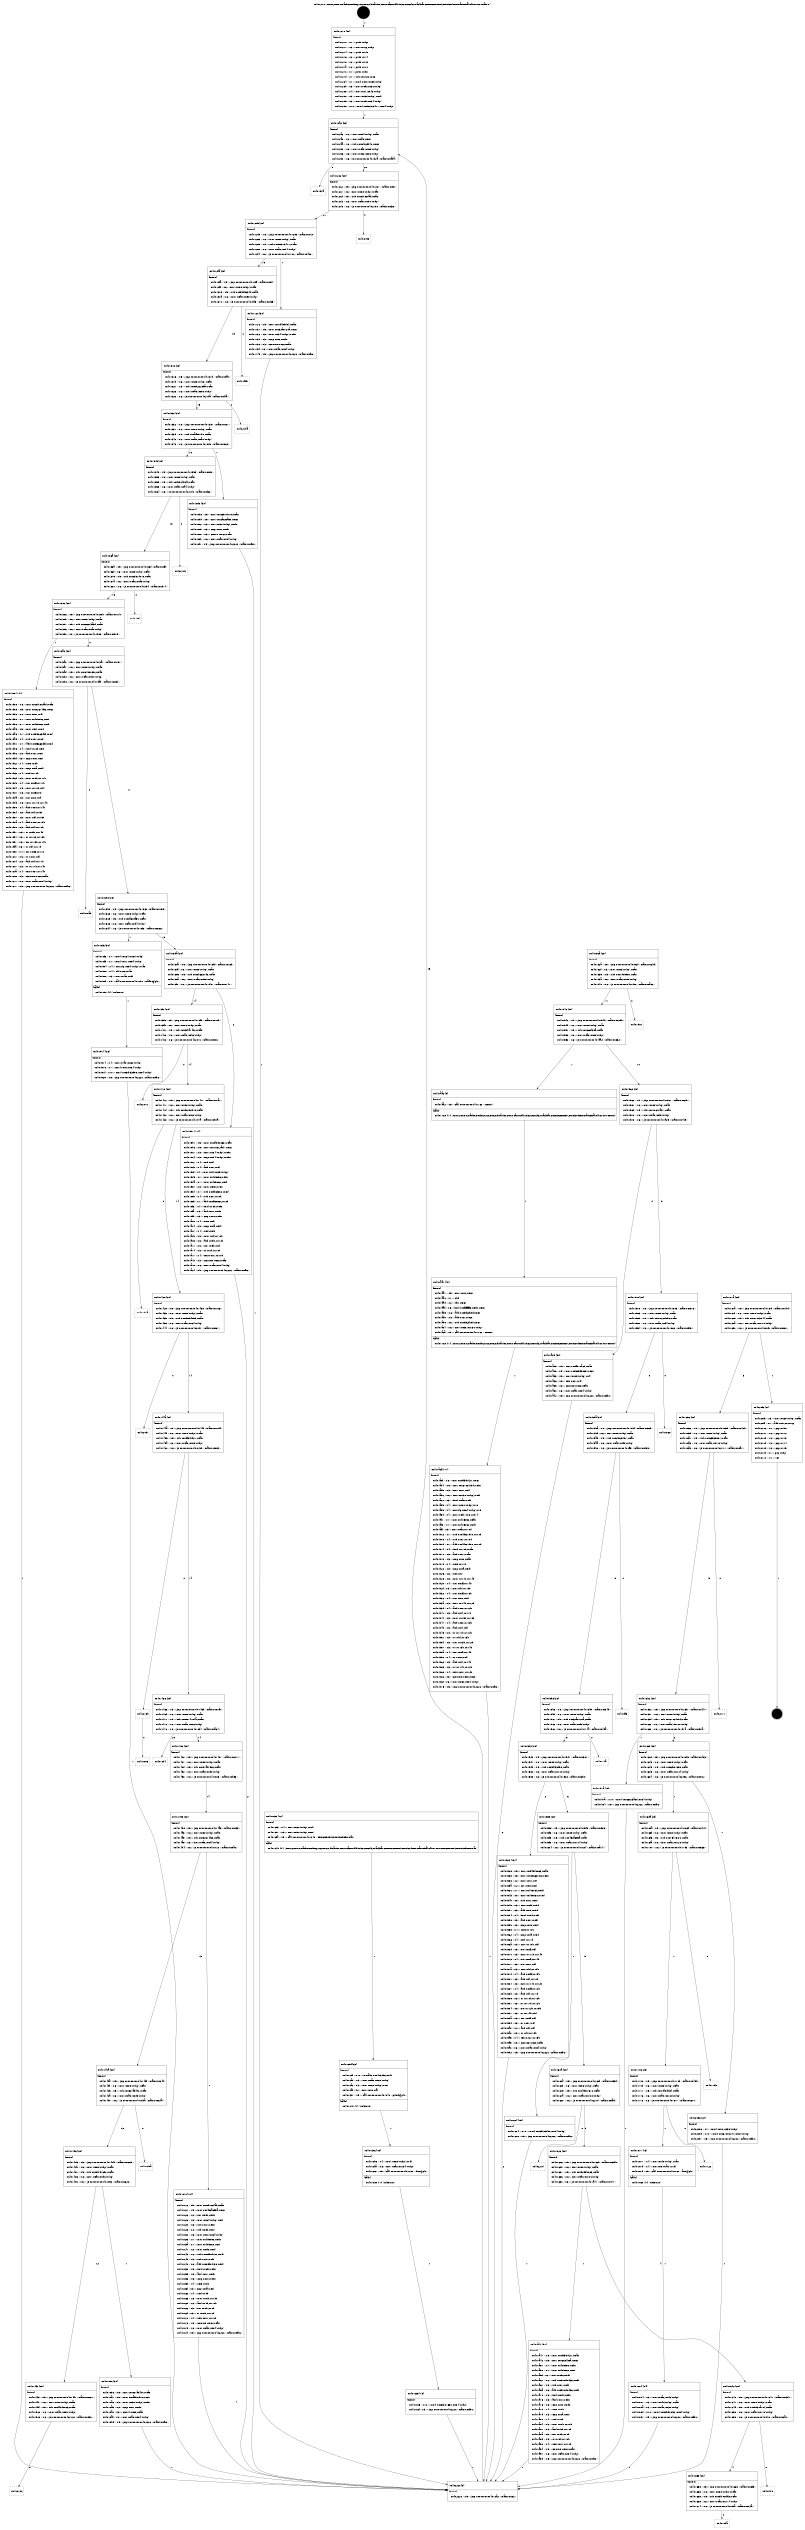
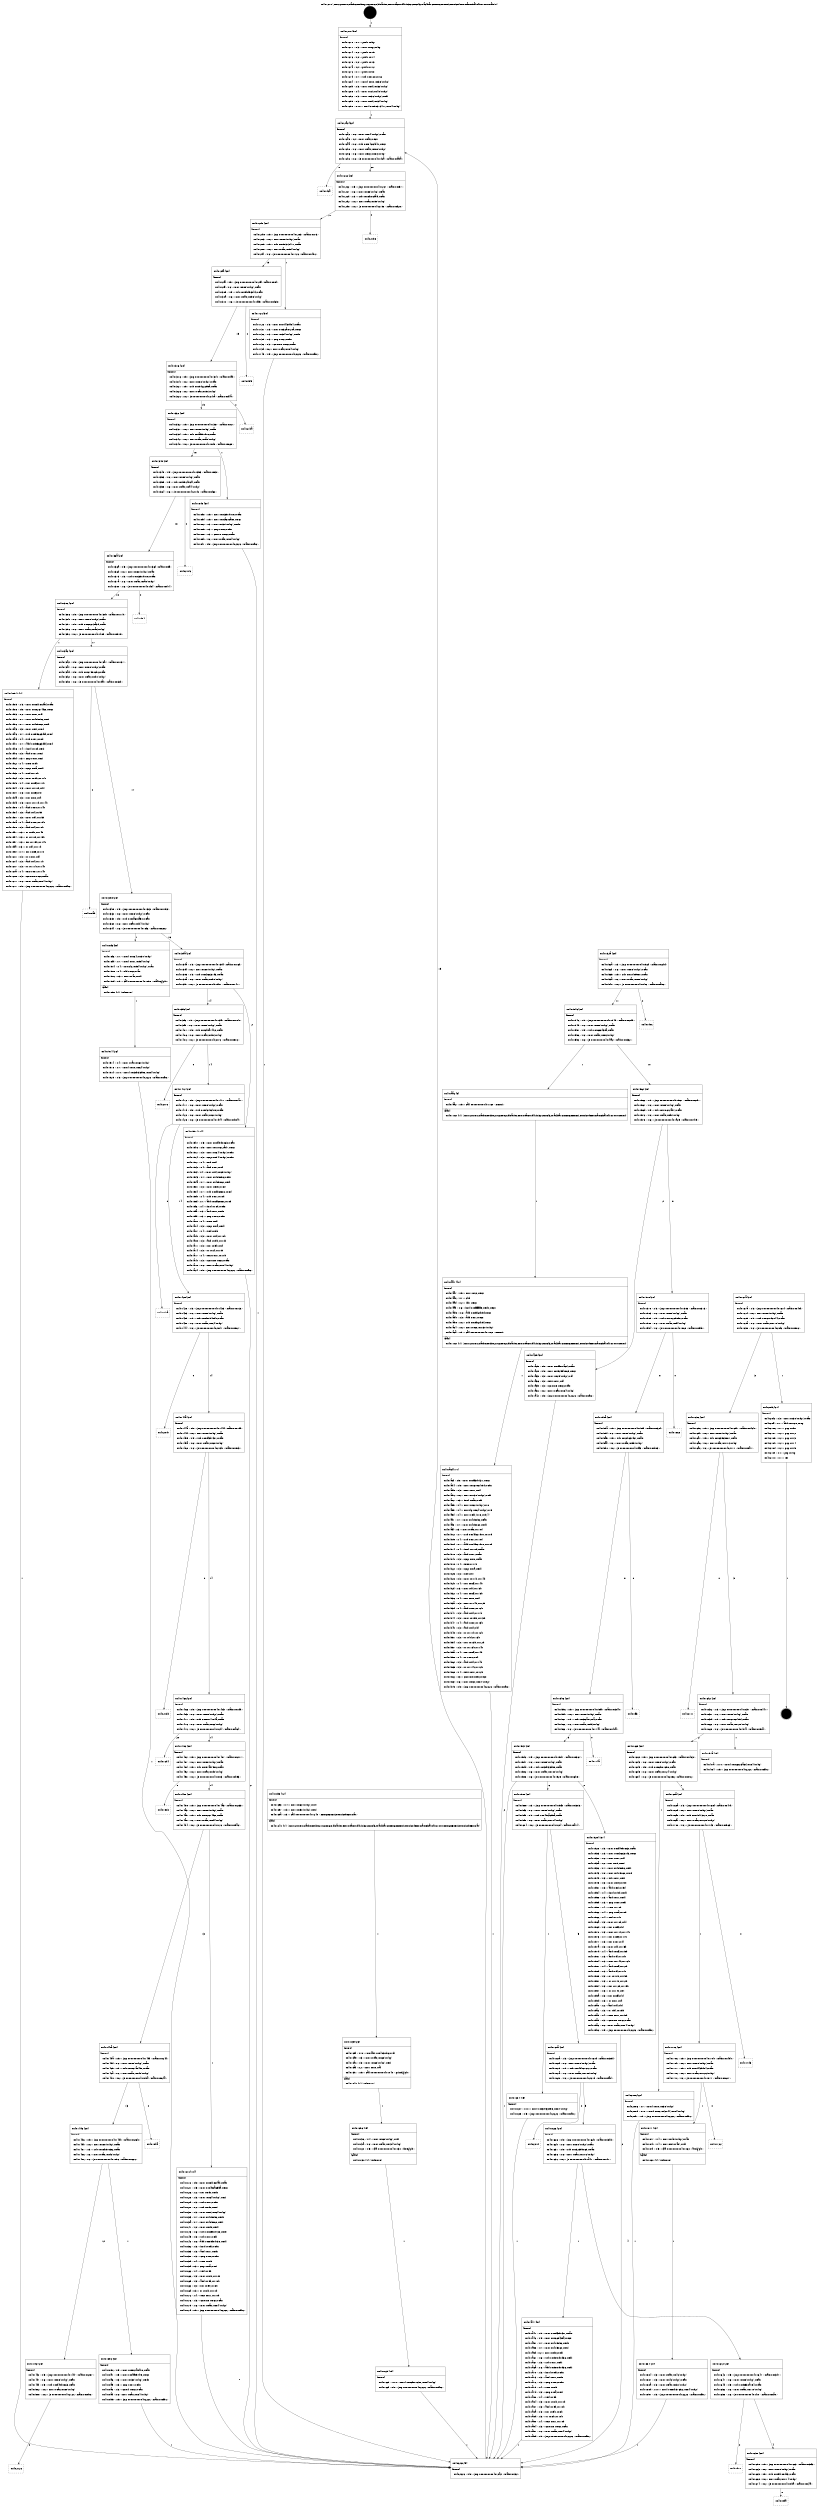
(143, 1737) -> (170, 1792)
(624, 2182) -> (503, 2119)
